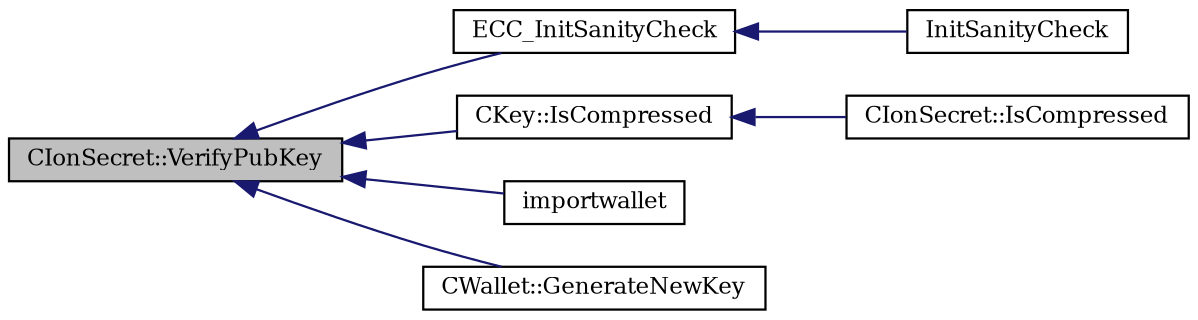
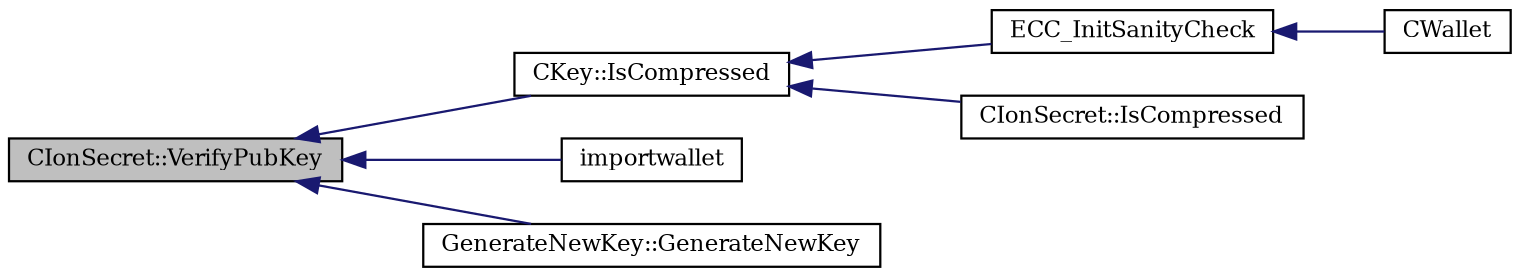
(1018, 32) -> (1448, 32)
(378, 88) -> (902, 52)
(594, 288) -> (652, 245)
